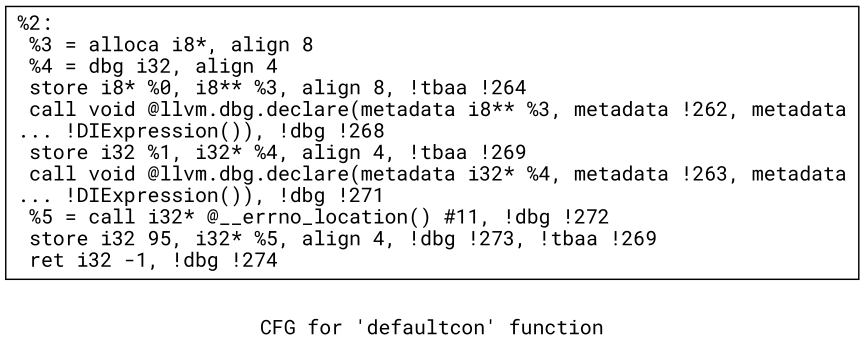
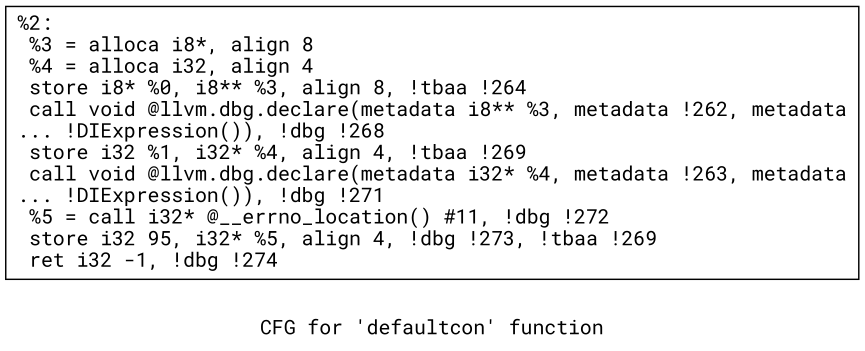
(148, 67) -> (166, 67)
